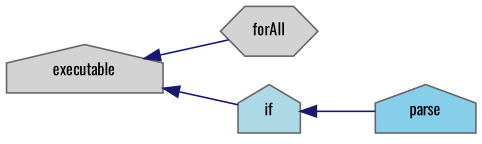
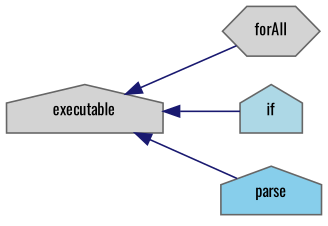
(346, 111) -> (193, 159)
